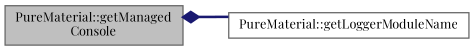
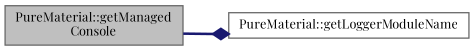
(214, 17) -> (198, 34)
